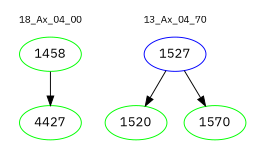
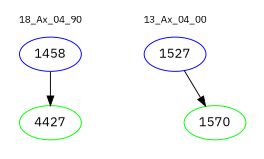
(51, 20) -> (51, 20)
(176, 20) -> (176, 20)
(50, 54) -> (50, 54)
(136, 123) -> none
